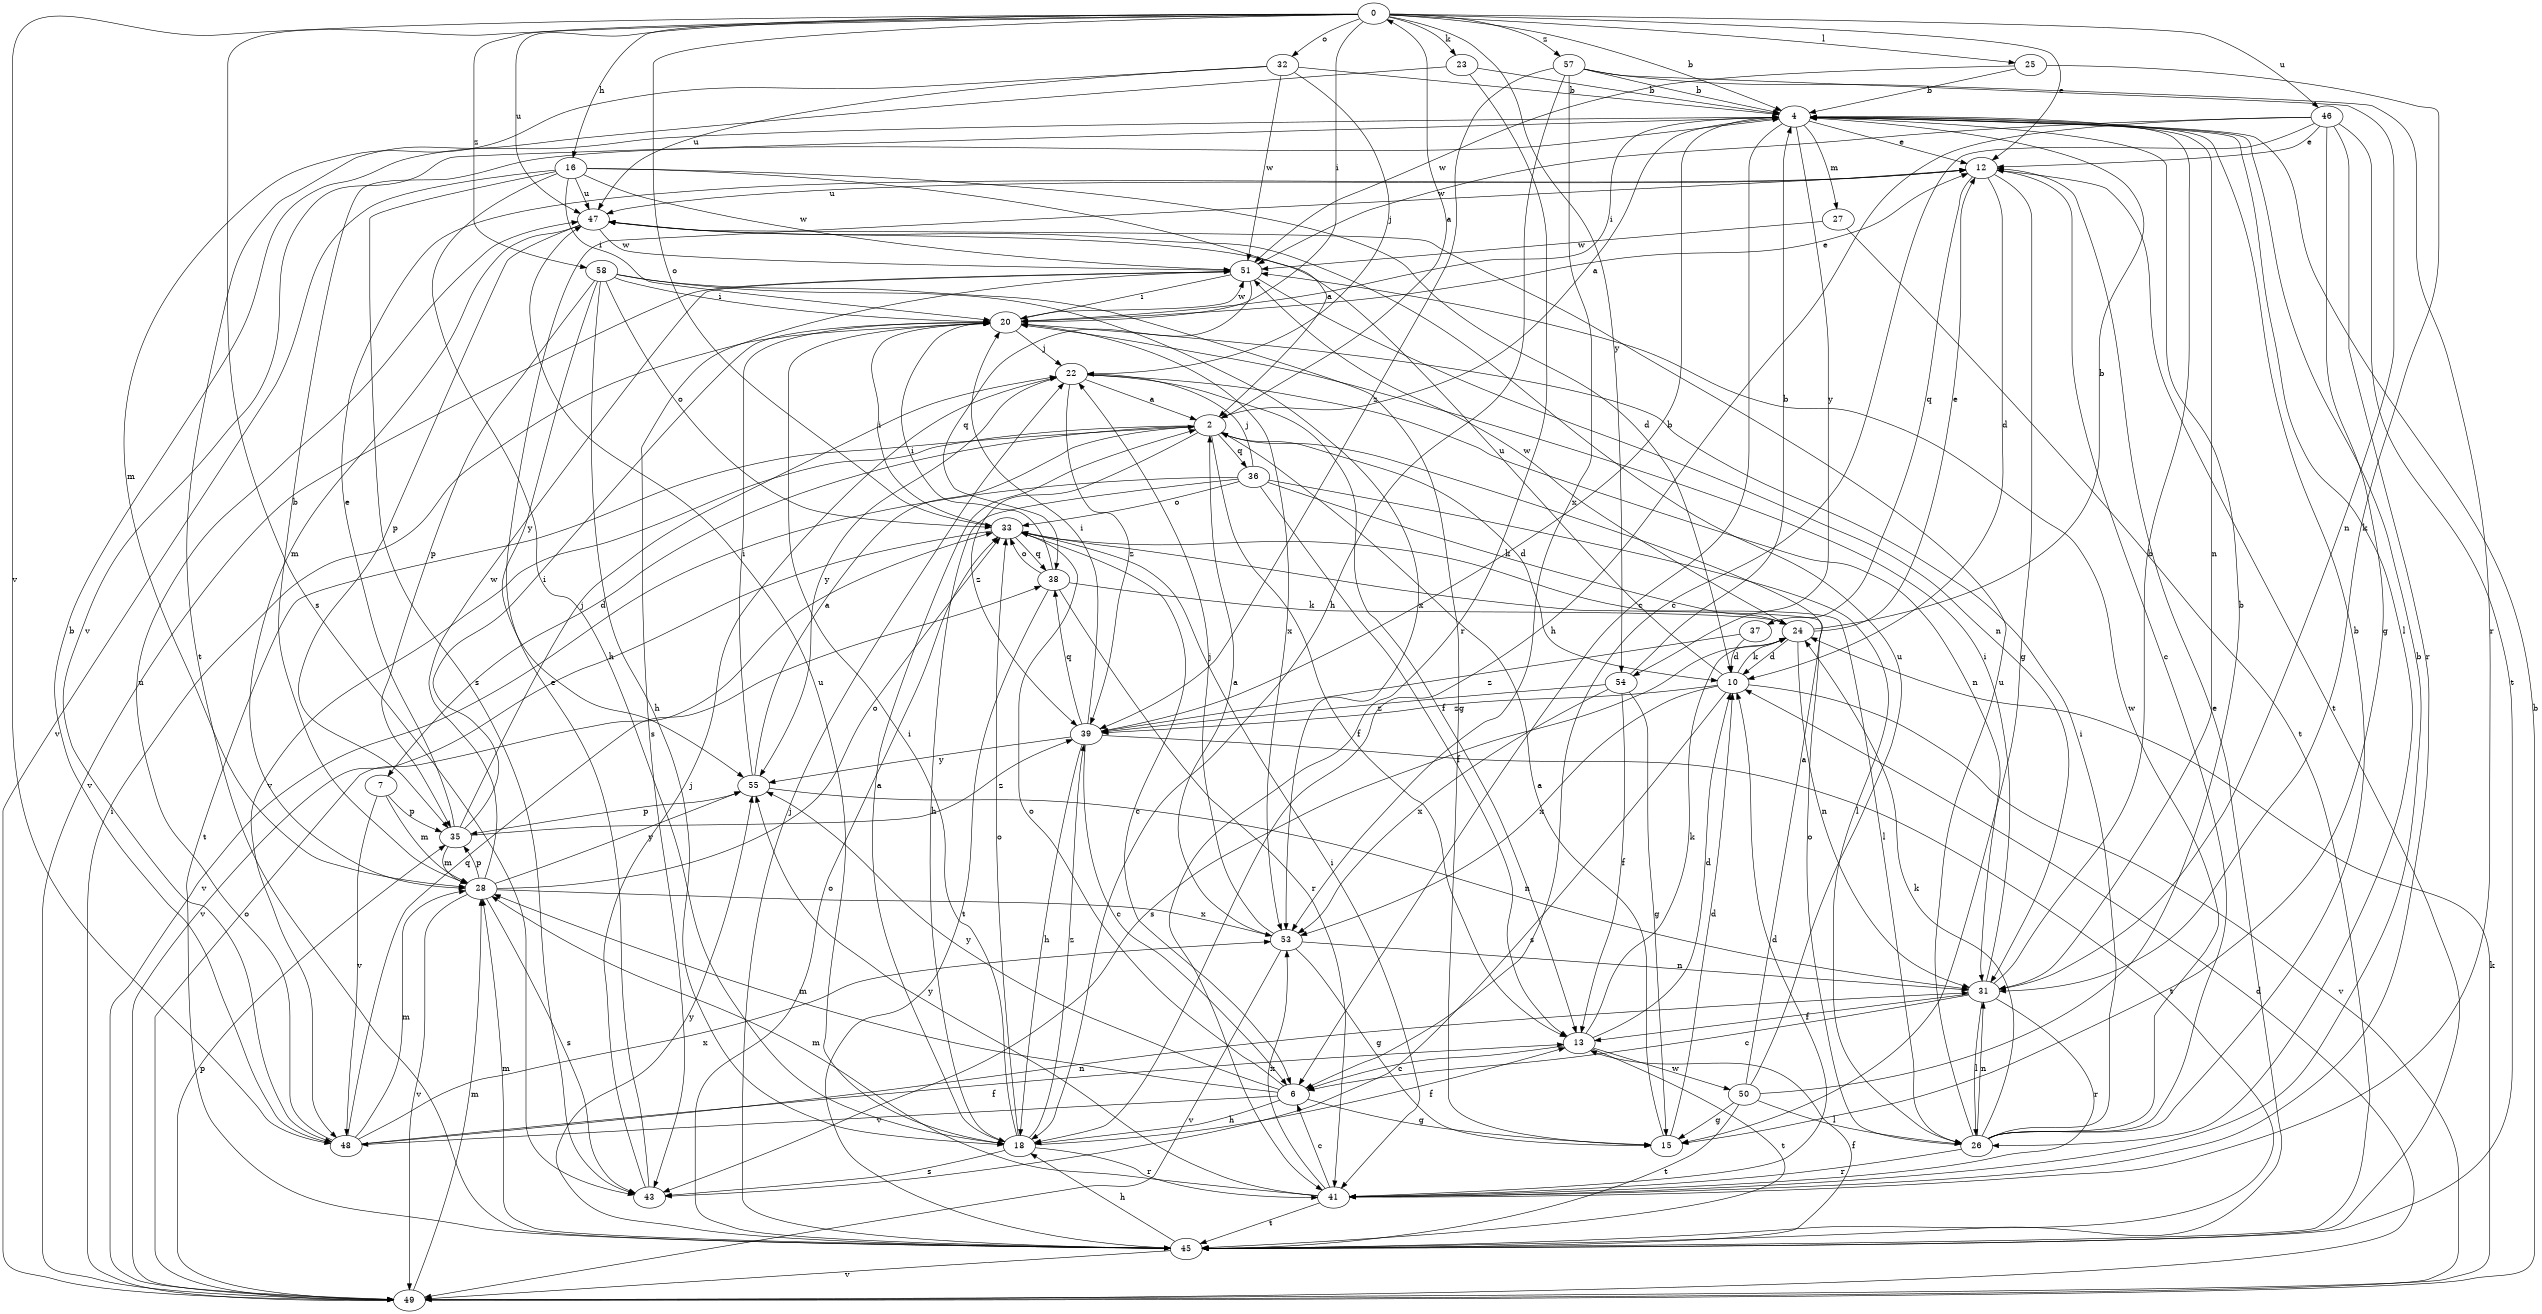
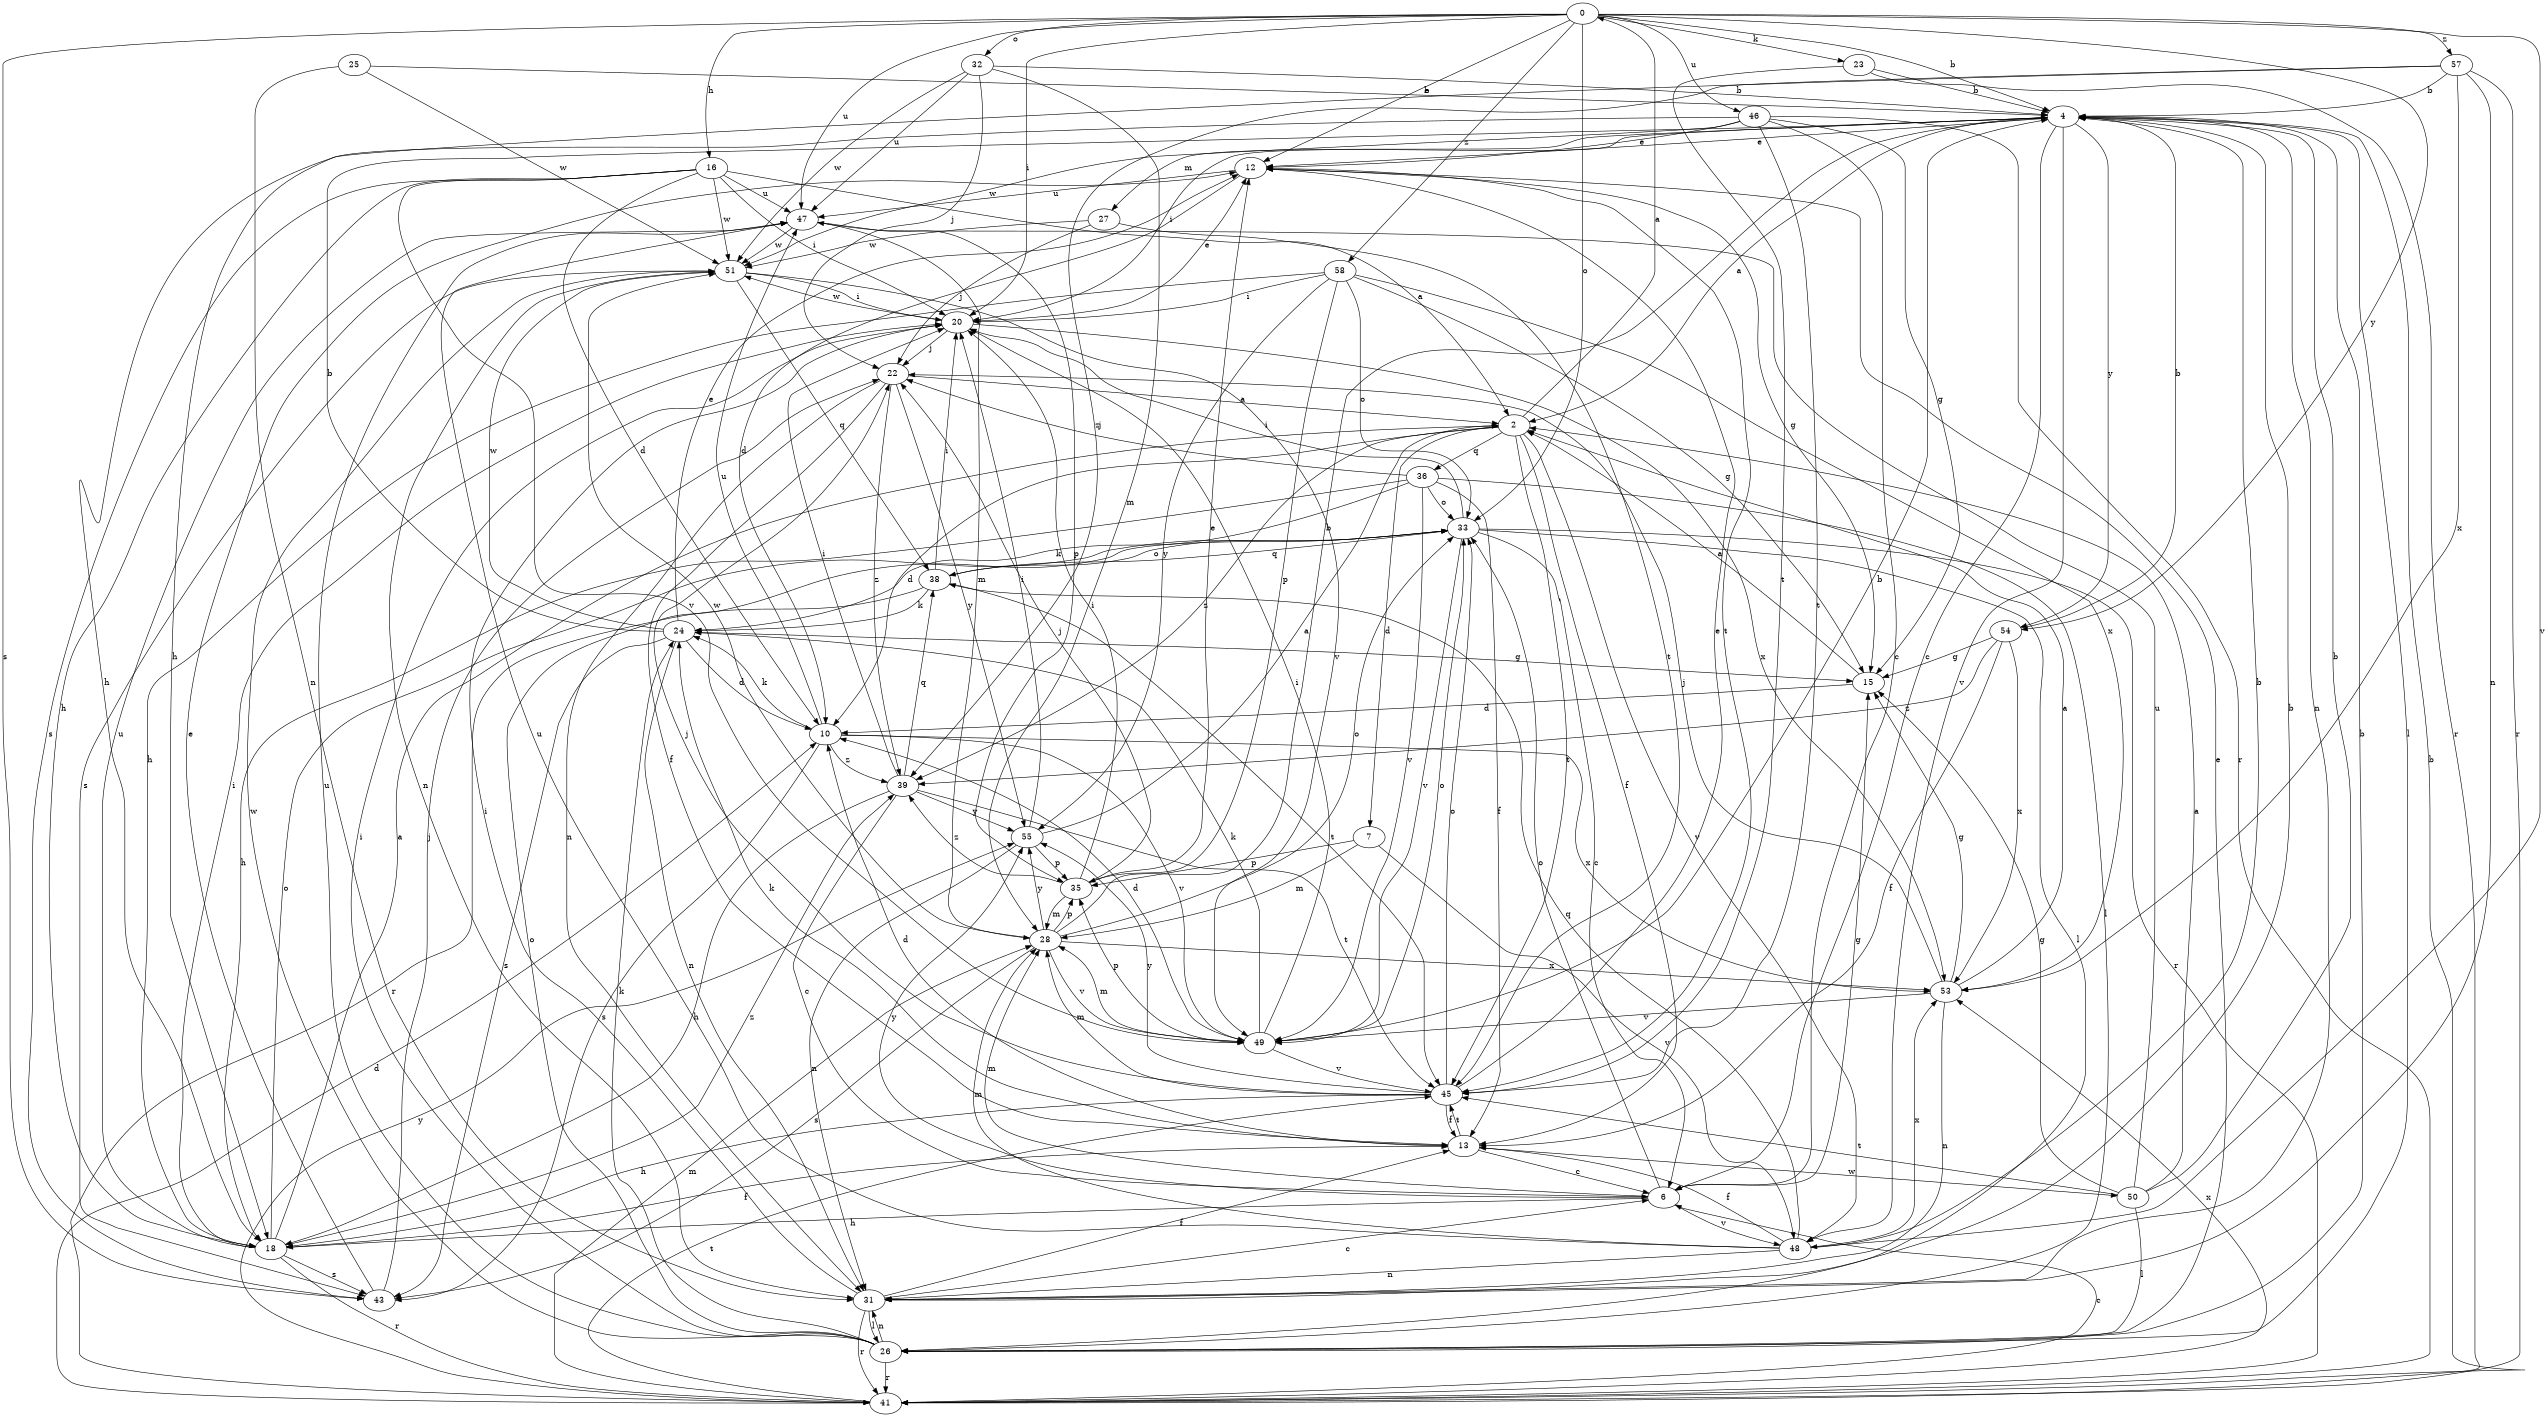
(1700, 34) -> none
none -> (984, 277)
(2365, 528) -> (314, 683)
(1519, 545) -> none
(1755, 631) -> none
none -> (1242, 649)
(2166, 657) -> (2218, 760)
(1332, 863) -> (2176, 966)
(801, 1275) -> (1347, 1076)
